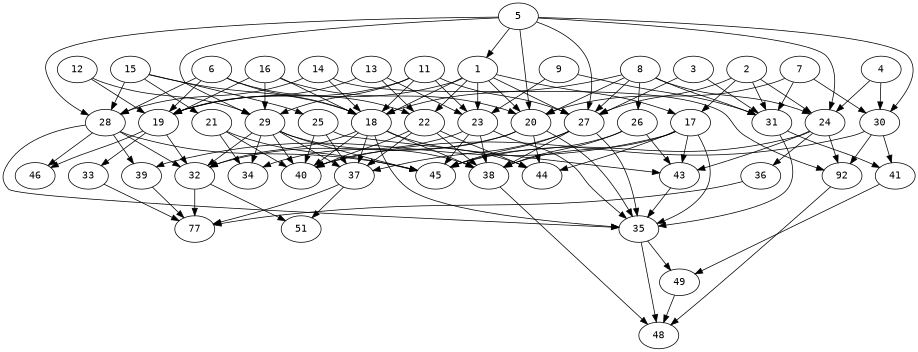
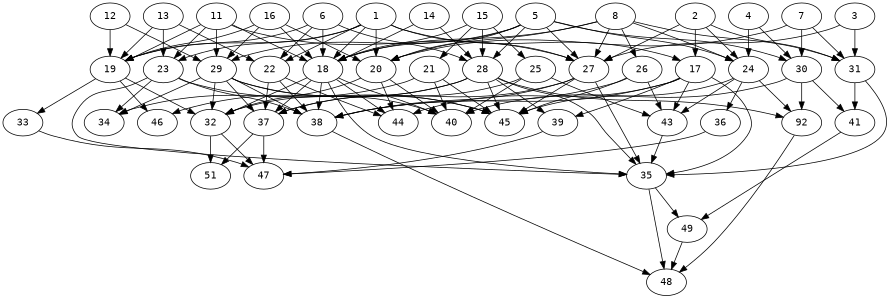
(500, 40) -> (433, 43)
(559, 69) -> none
(697, 104) -> (685, 102)
(366, 148) -> none
(586, 156) -> none
(195, 229) -> (264, 176)
